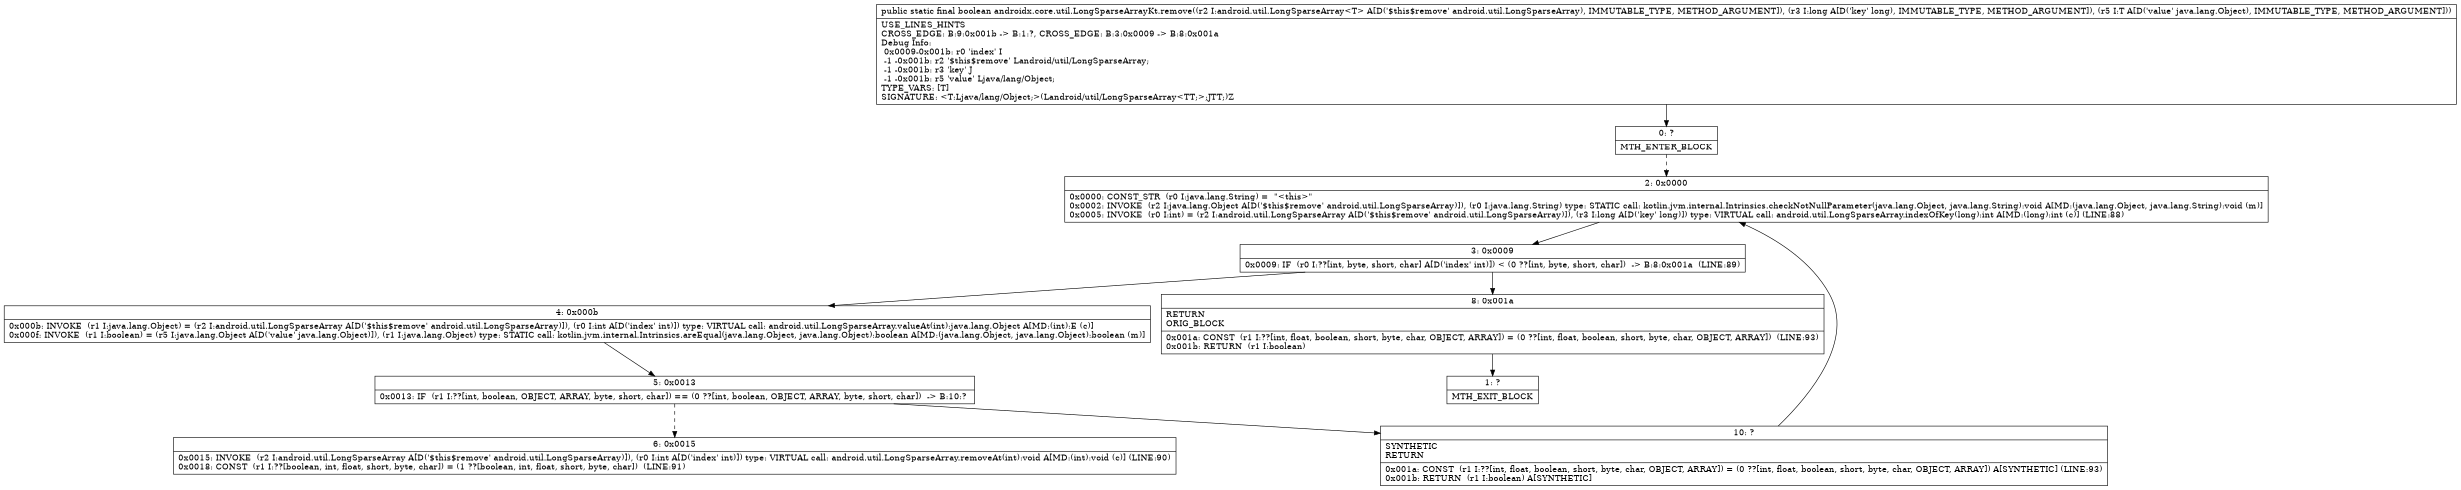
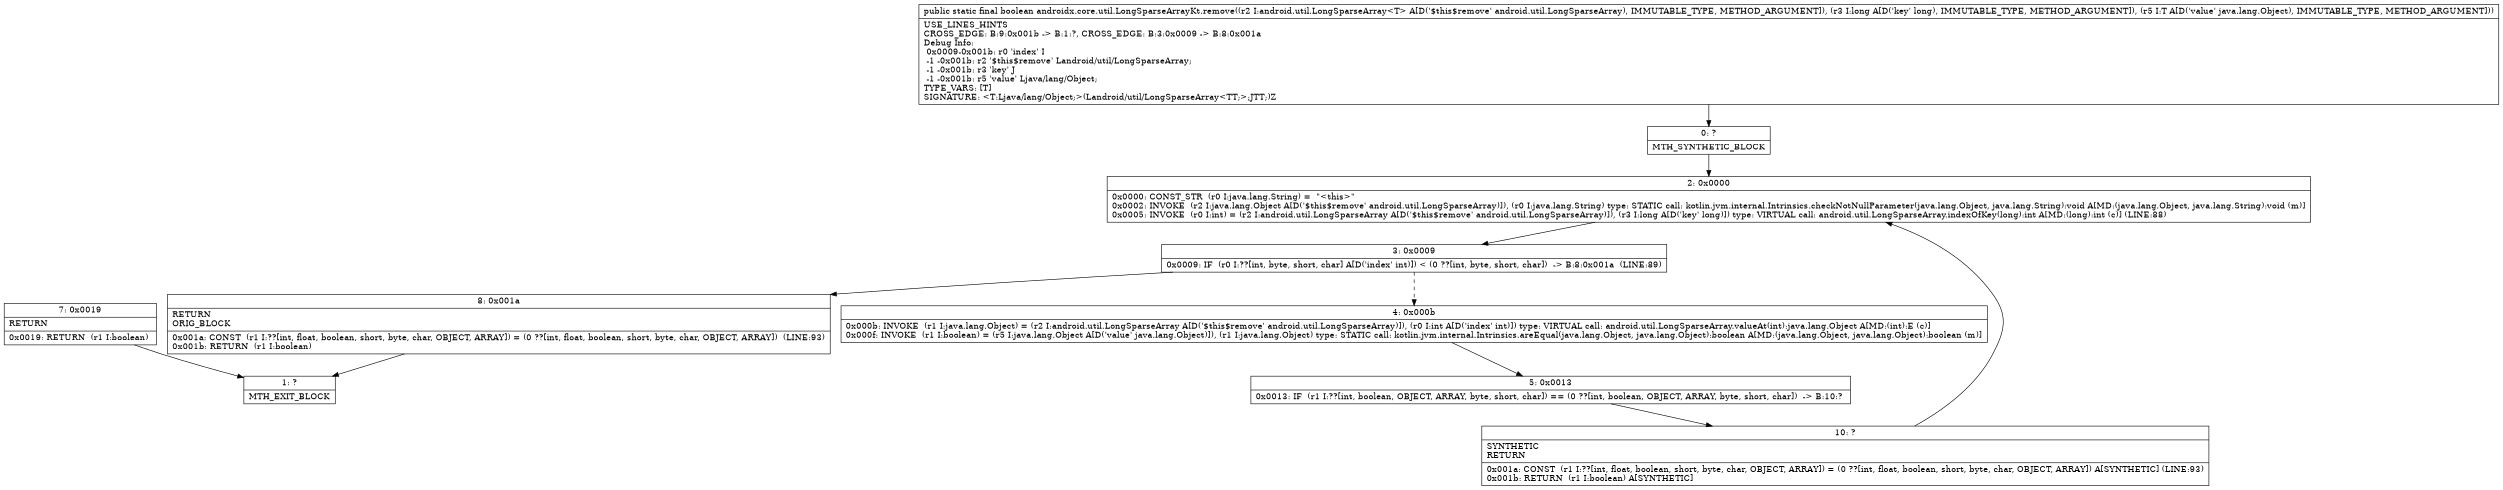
(1666, 147) -> (1709, 147)
(1666, 162) -> (1709, 162)
(1070, 289) -> (1414, 286)
none -> (80, 324)
(675, 456) -> none
